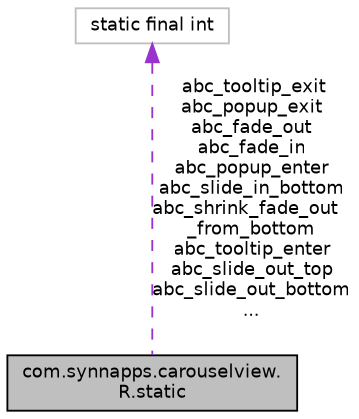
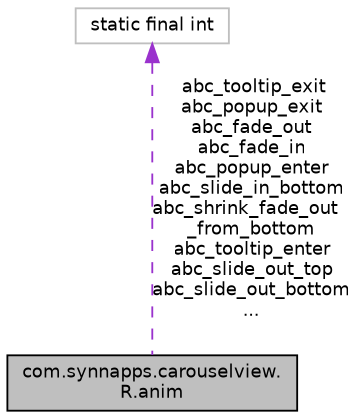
(152, 383) -> (152, 383)
